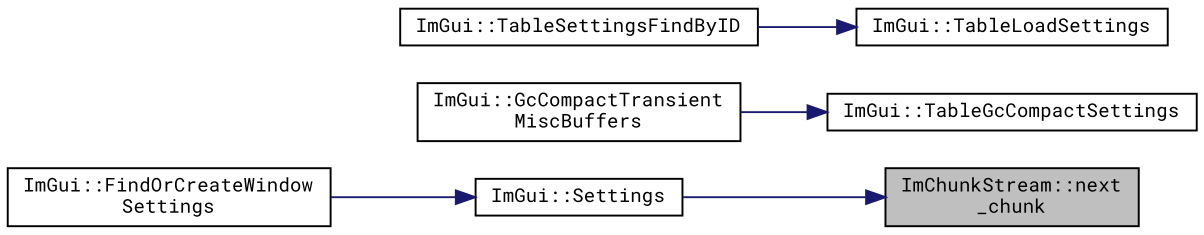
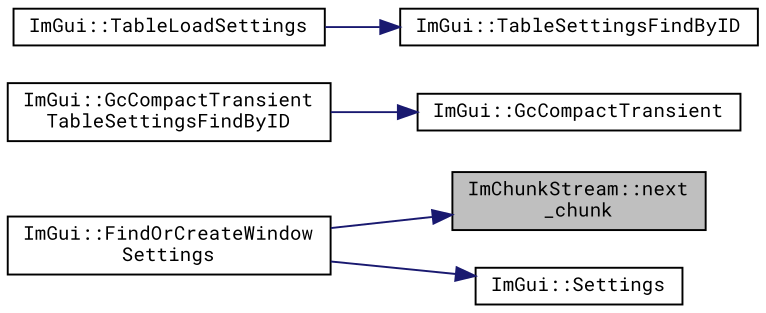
(798, 27) -> (353, 27)
(579, 112) -> (169, 112)
(1012, 112) -> (579, 112)
(774, 197) -> (381, 222)
